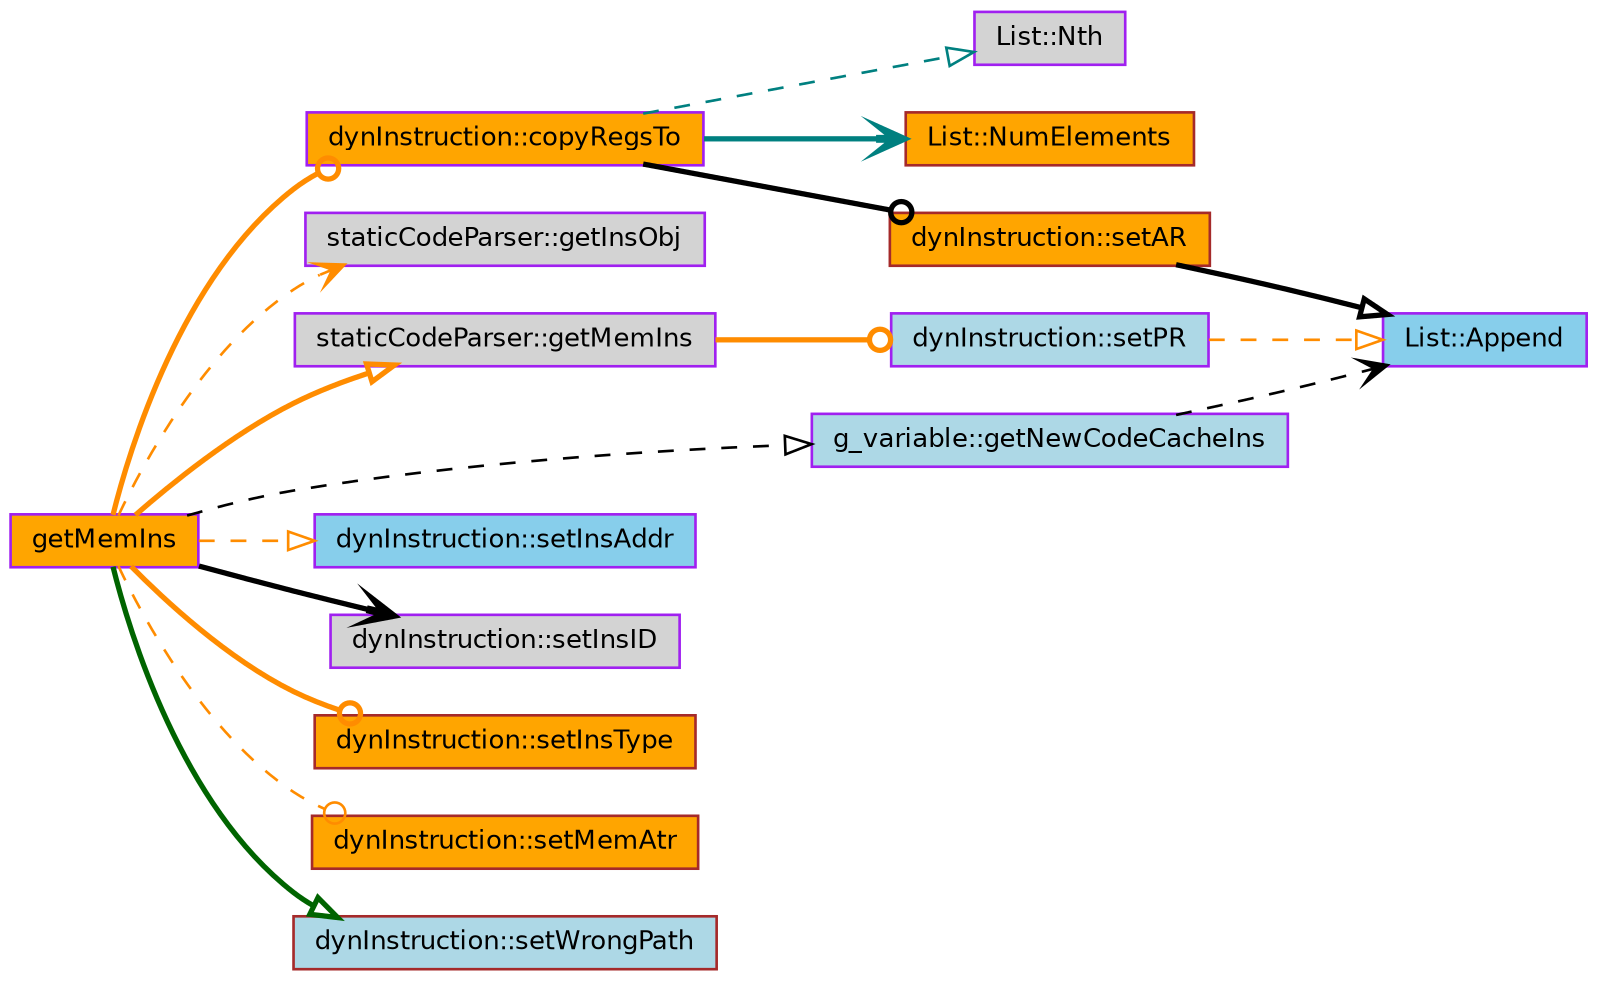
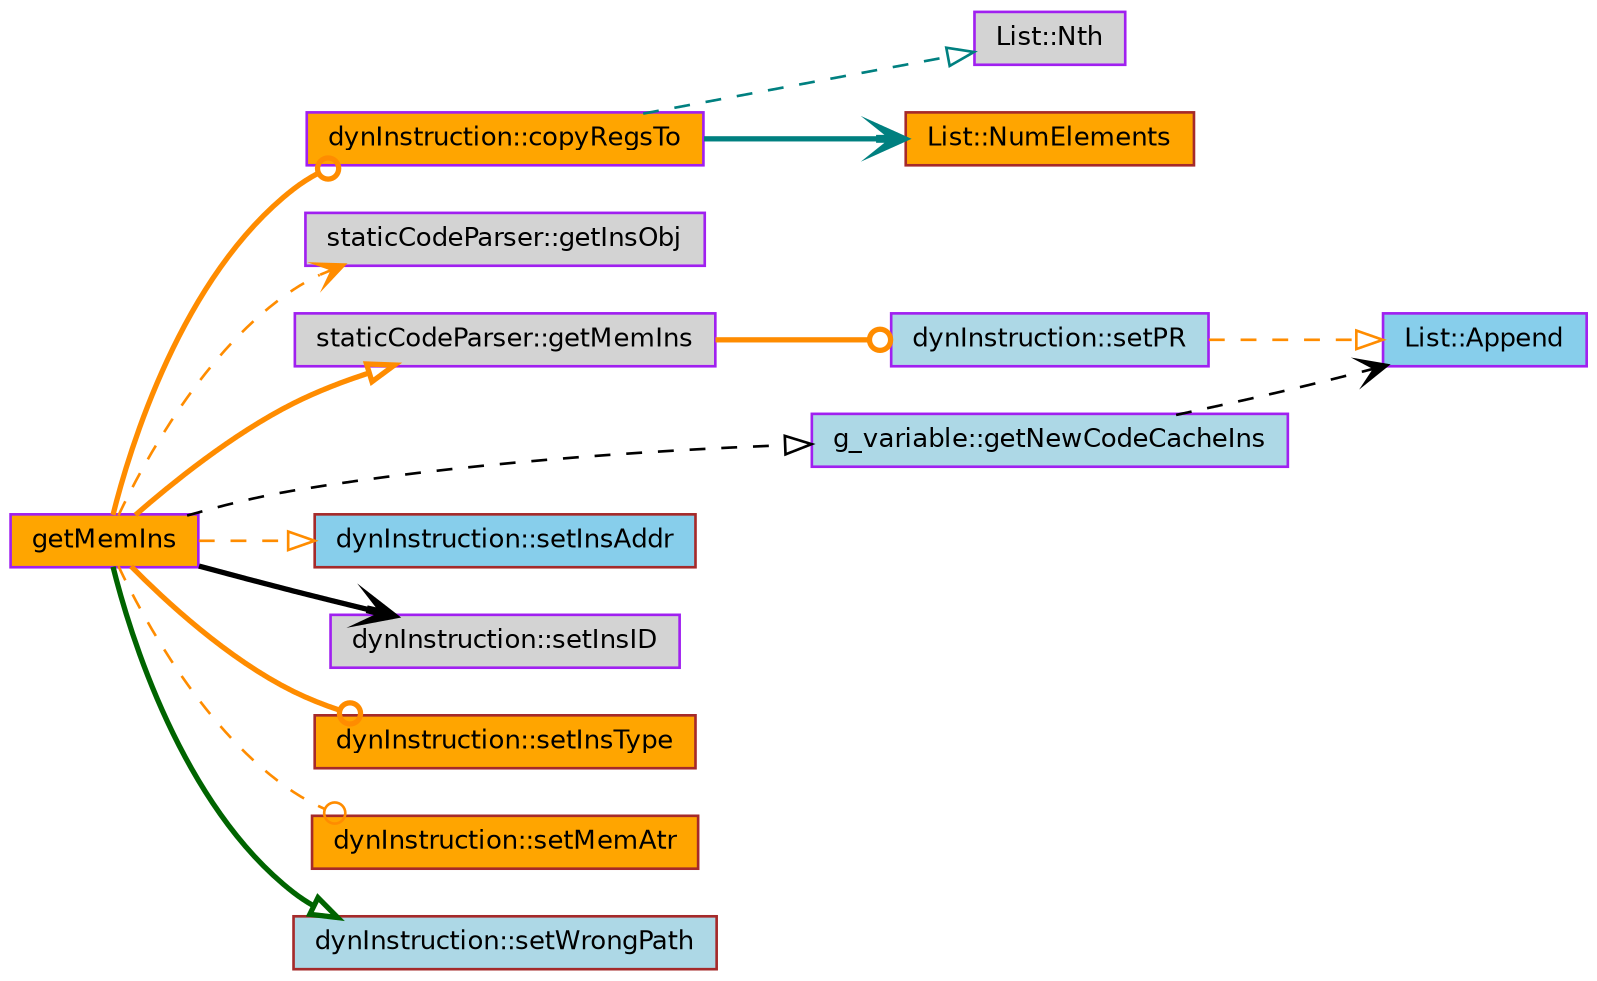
(1050, 239) -> none
(505, 541) -> (505, 541)
